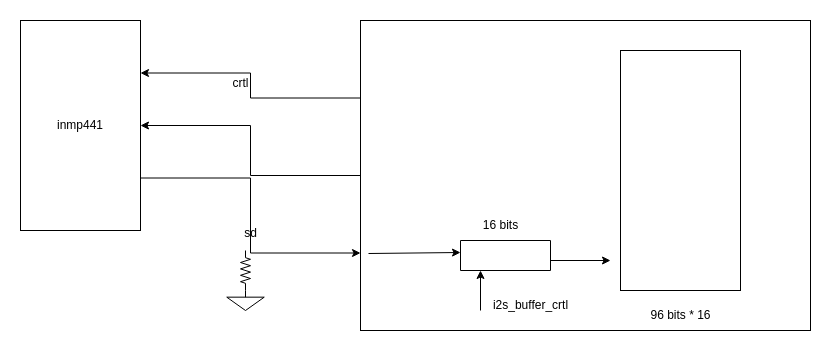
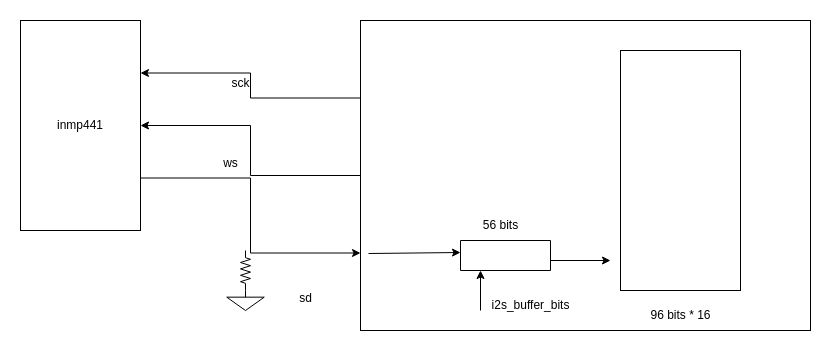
(241, 84) -> (241, 84)
none -> (231, 164)
(501, 226) -> (501, 226)
(251, 234) -> (306, 299)
(531, 306) -> (531, 306)
